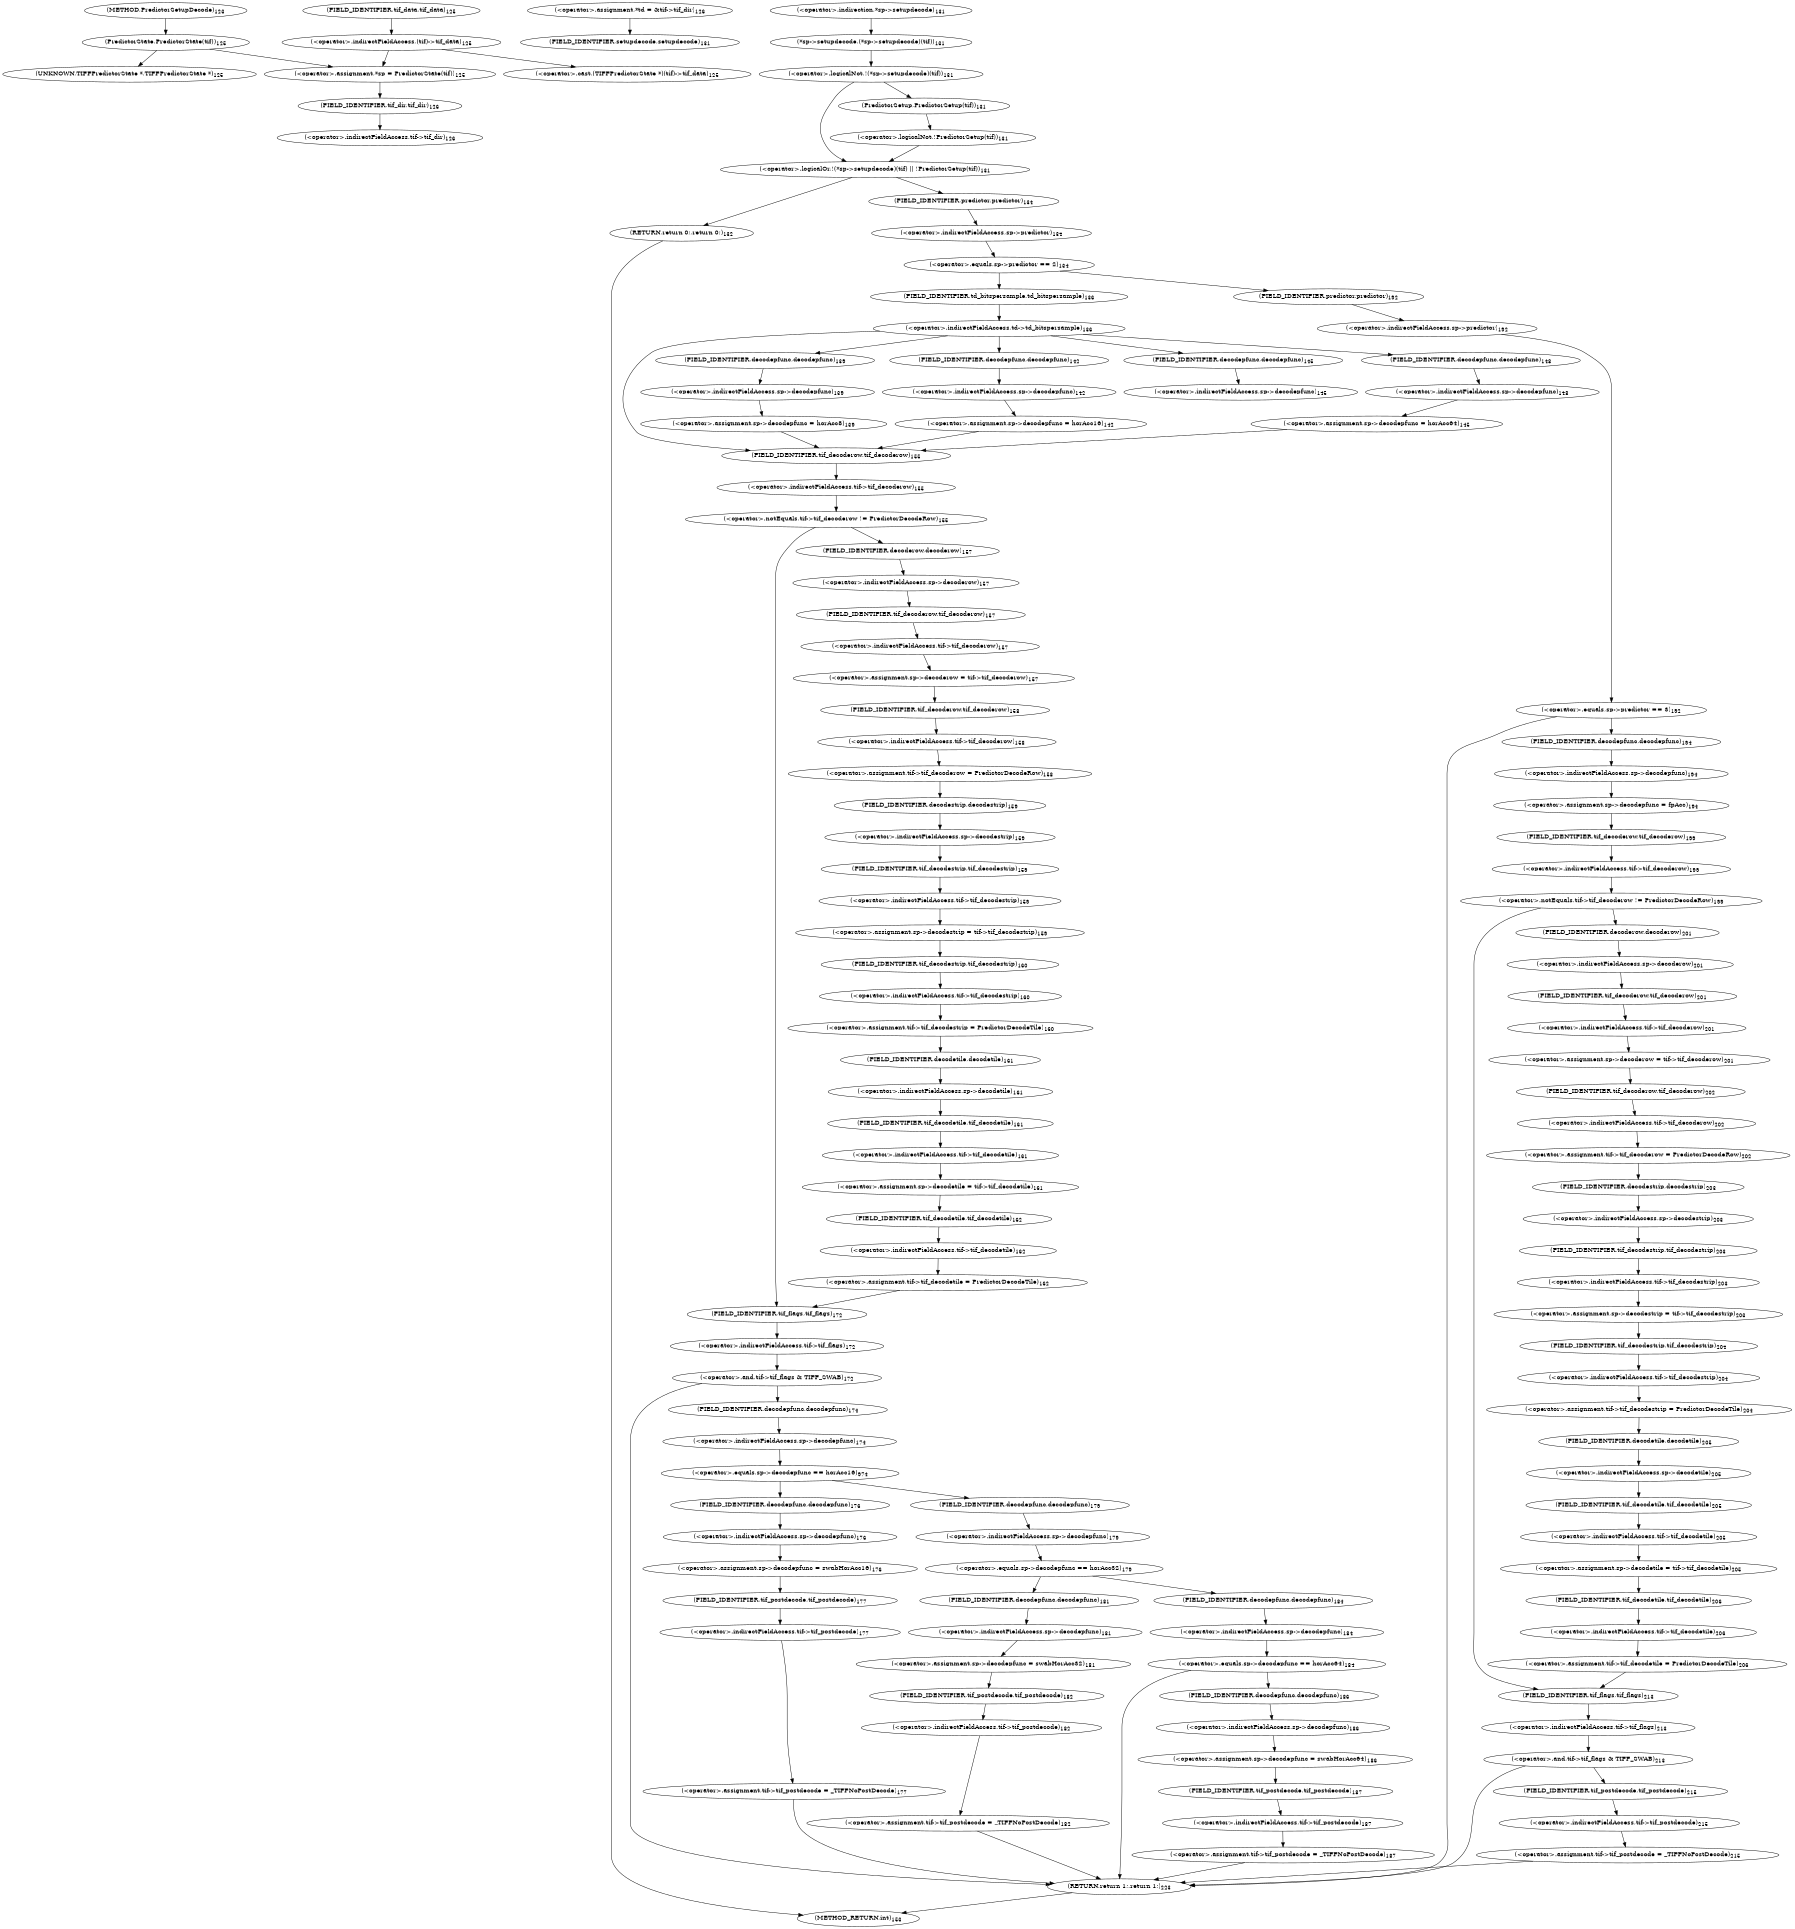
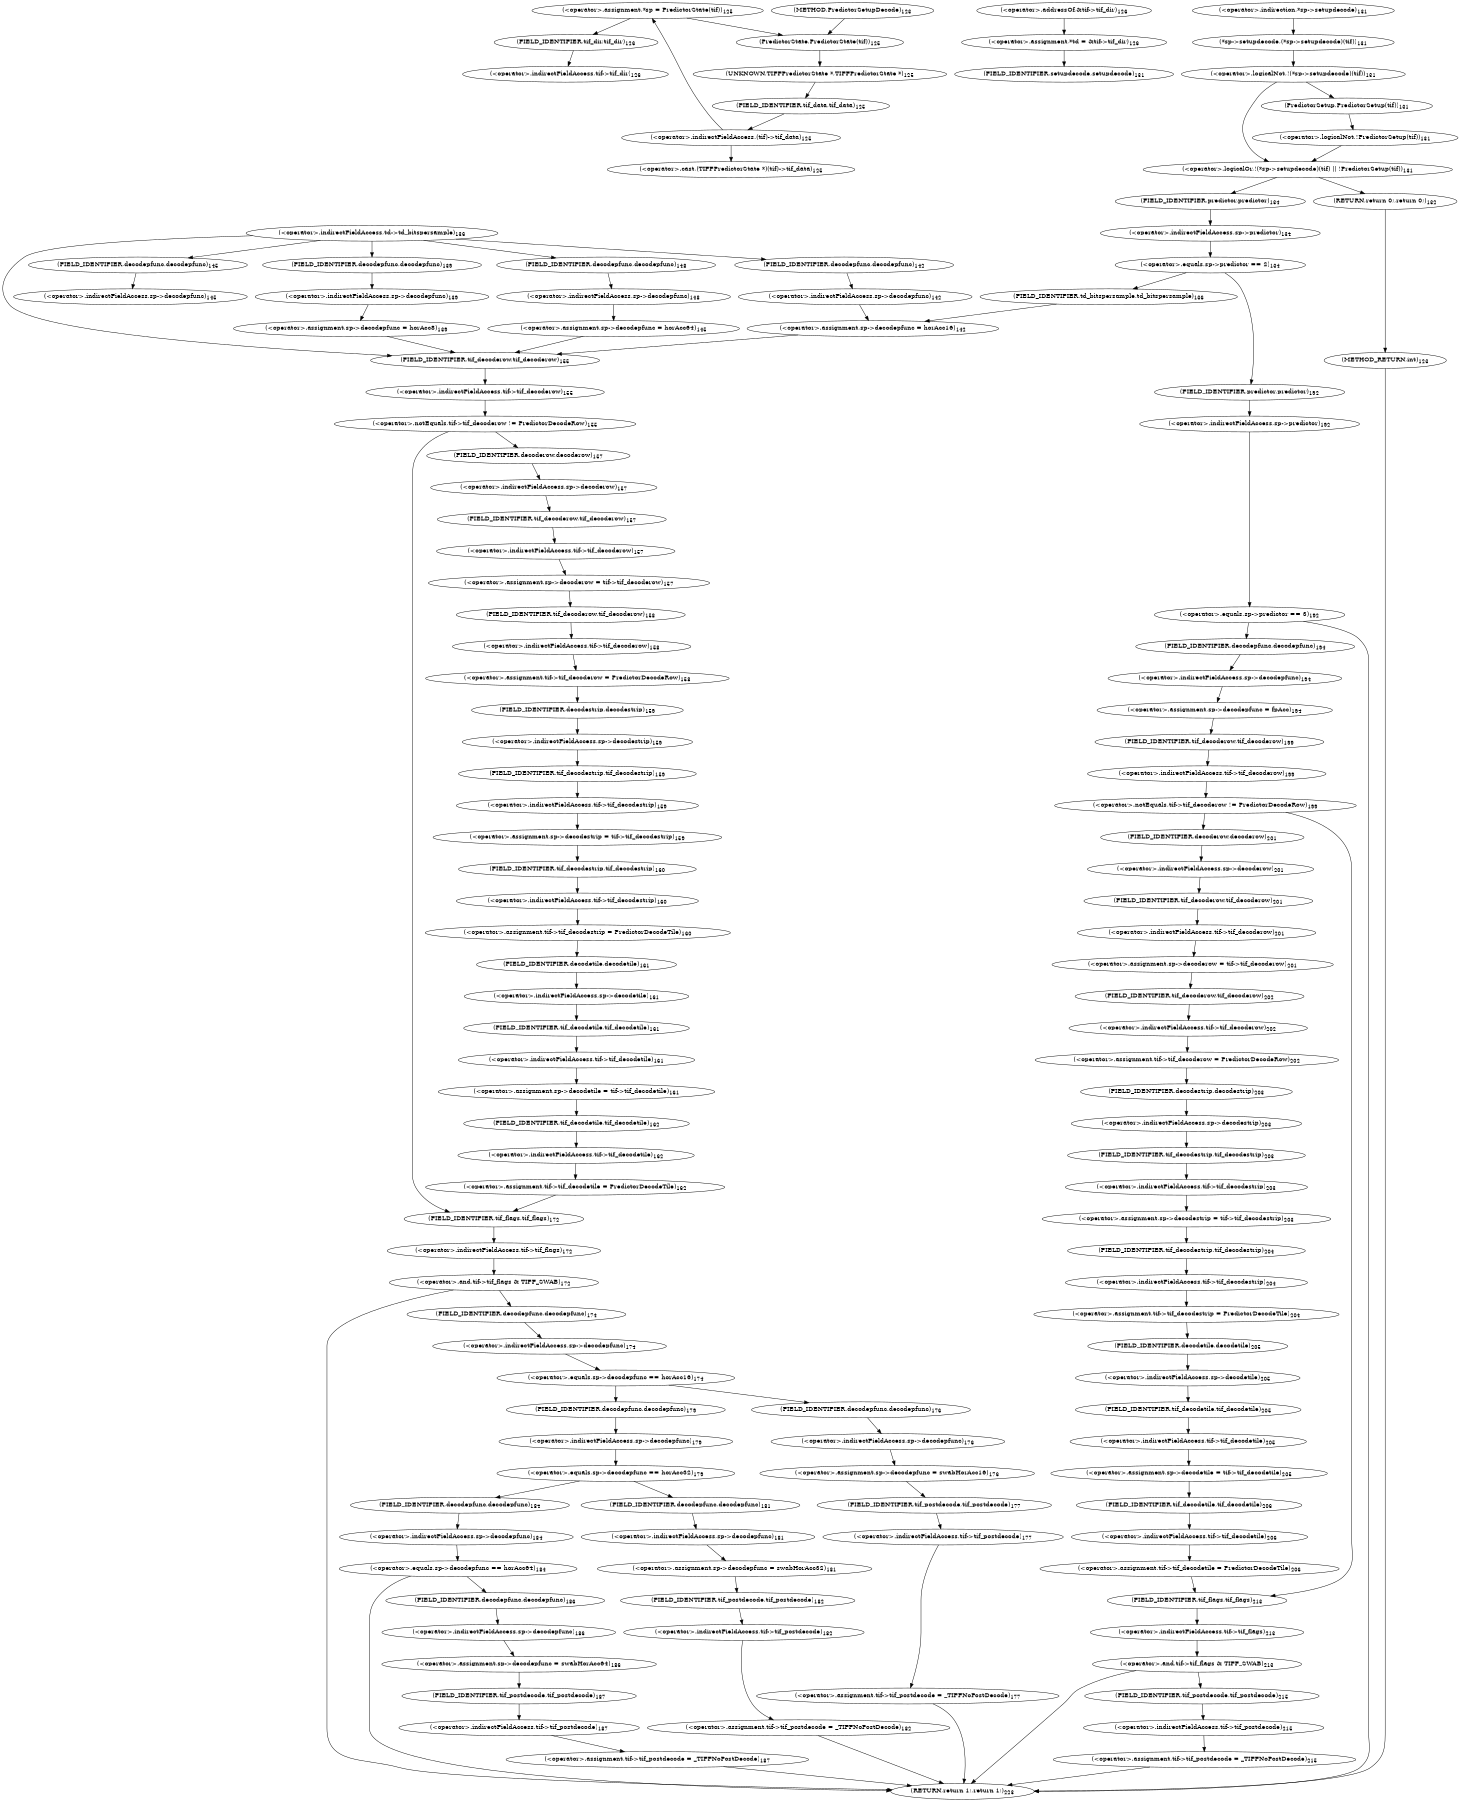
none -> (1064, 11)
(269, 58) -> (733, 26)
none -> (812, 88)
(999, 311) -> (993, 312)
(863, 1473) -> (699, 1377)
(989, 1903) -> (1385, 1237)
(897, 1918) -> (1424, 360)
